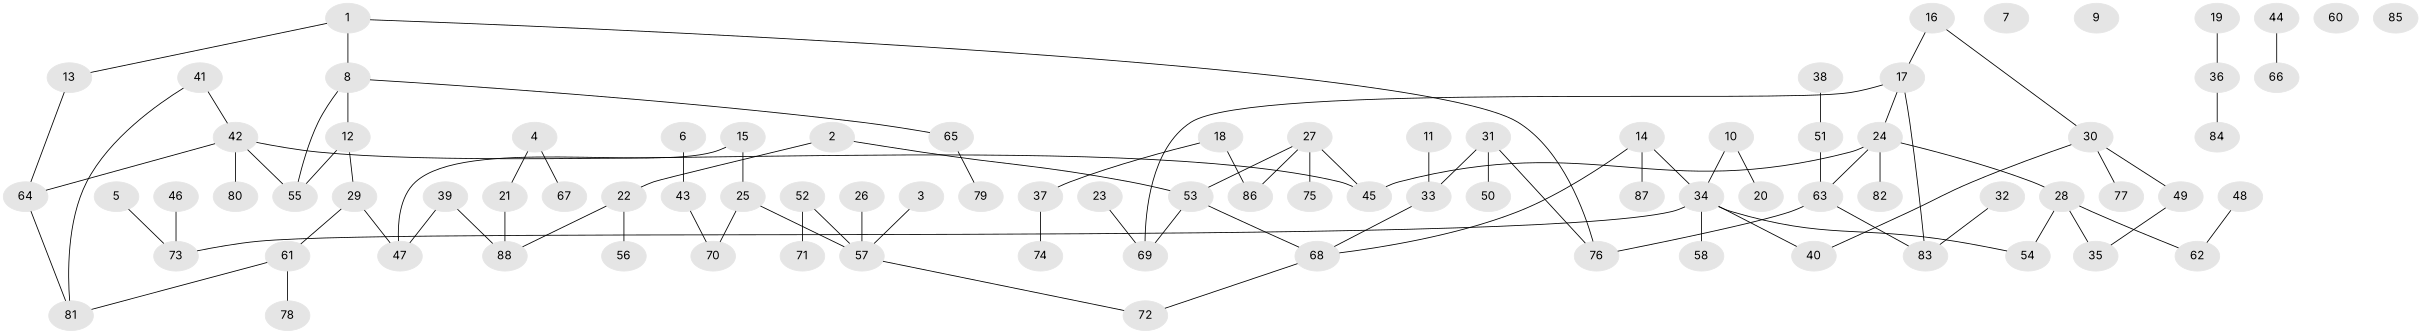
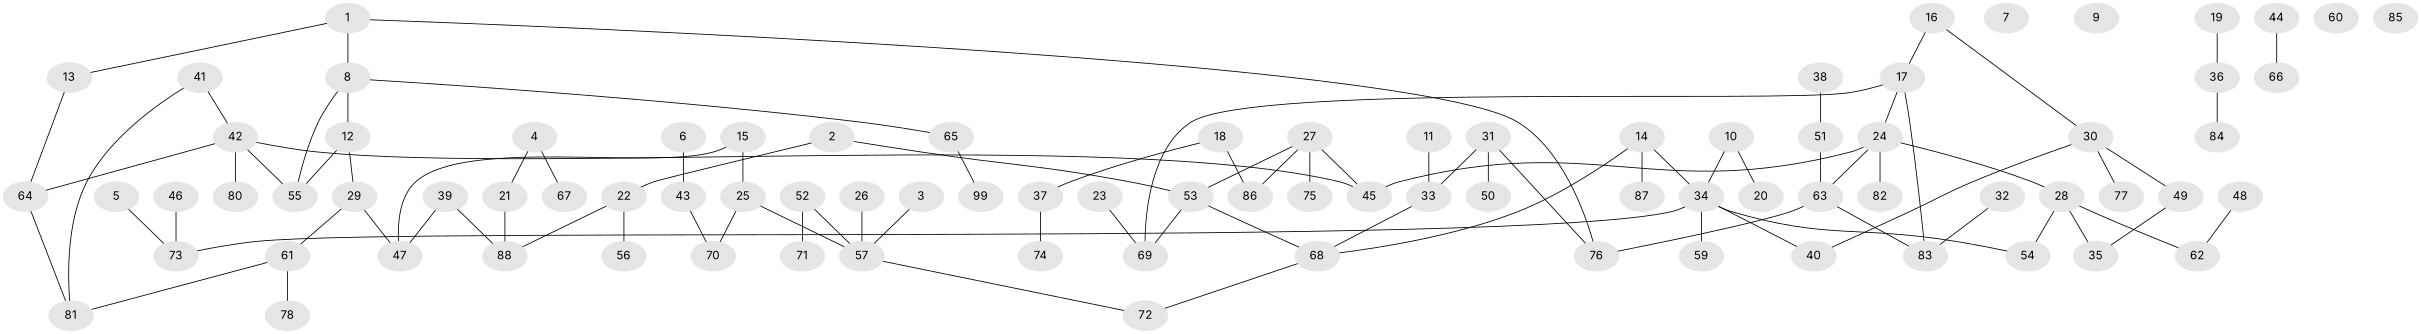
(981, 197) -> (981, 197)
(1702, 256) -> (1702, 256)
